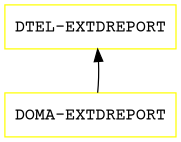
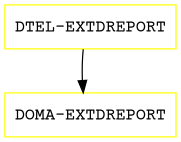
(99, 77) -> (82, 65)
